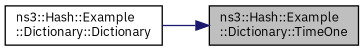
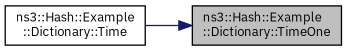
(84, 26) -> (75, 26)
